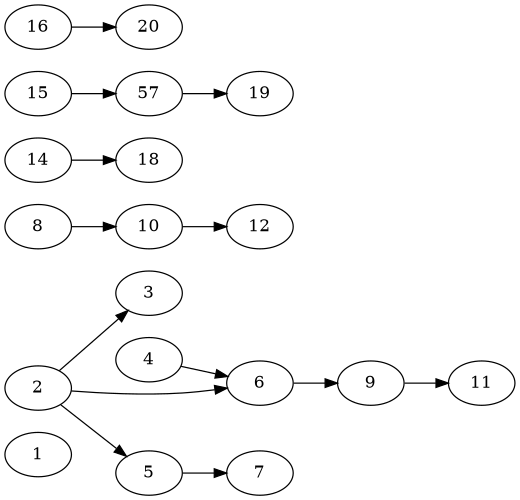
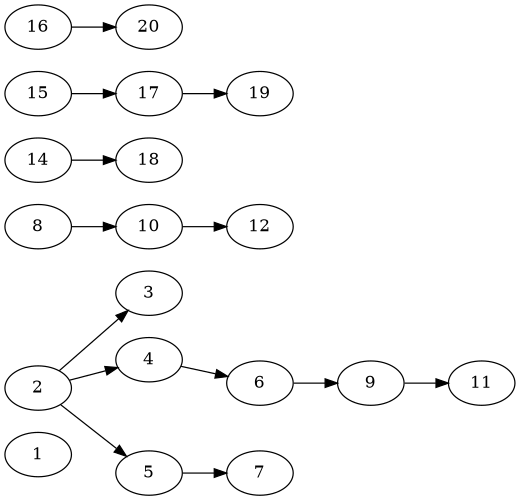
(149, 94) -> (149, 94)
(143, 394) -> (88, 375)
